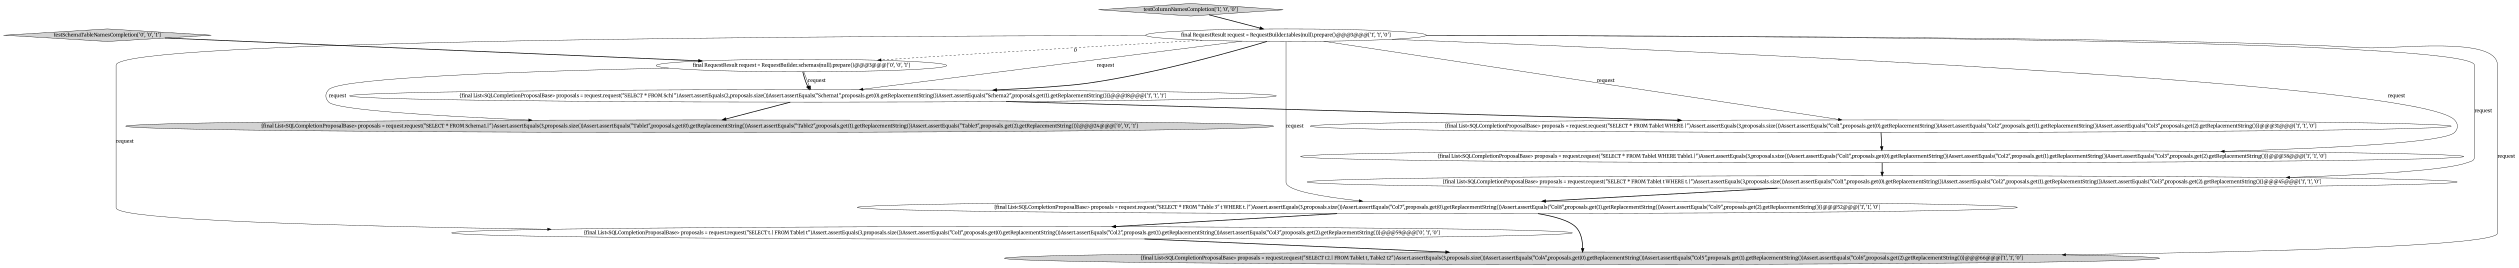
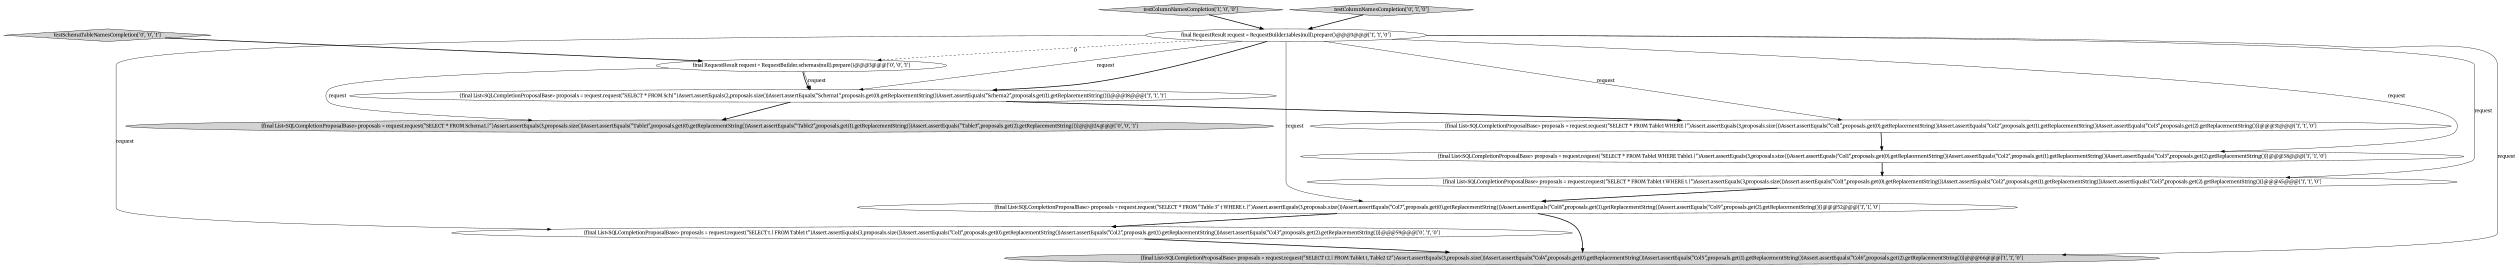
none -> (1382, 10)
